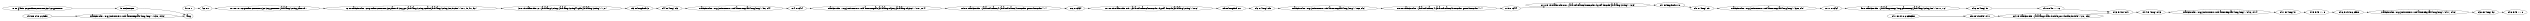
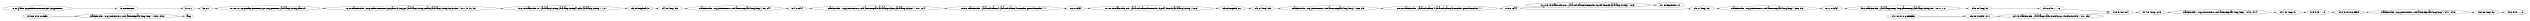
(1686, 7) -> (1604, 10)
(161, 10) -> (160, 8)
